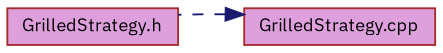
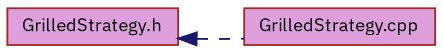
(202, 14) -> (220, 39)
